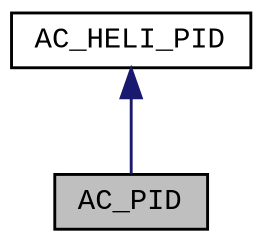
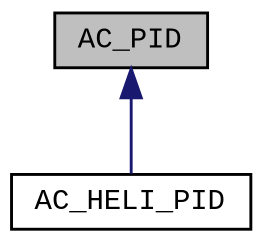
(131, 136) -> (131, 136)
